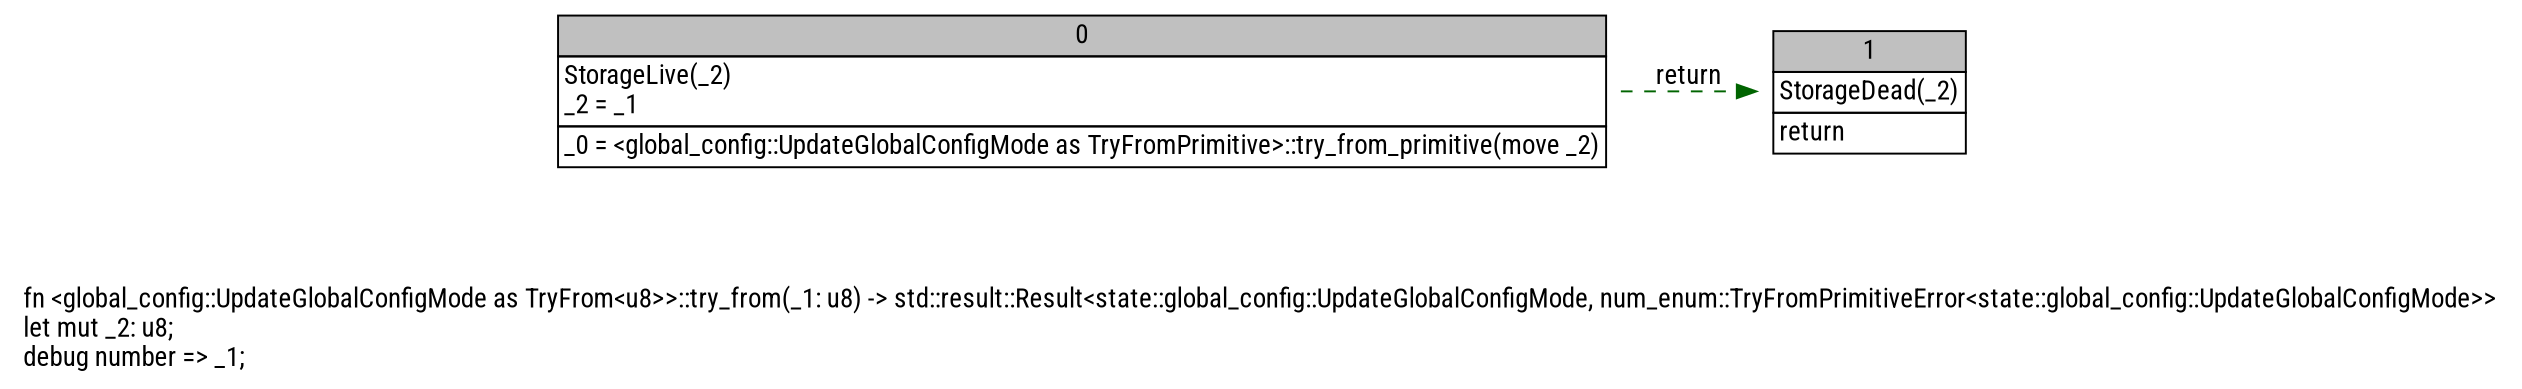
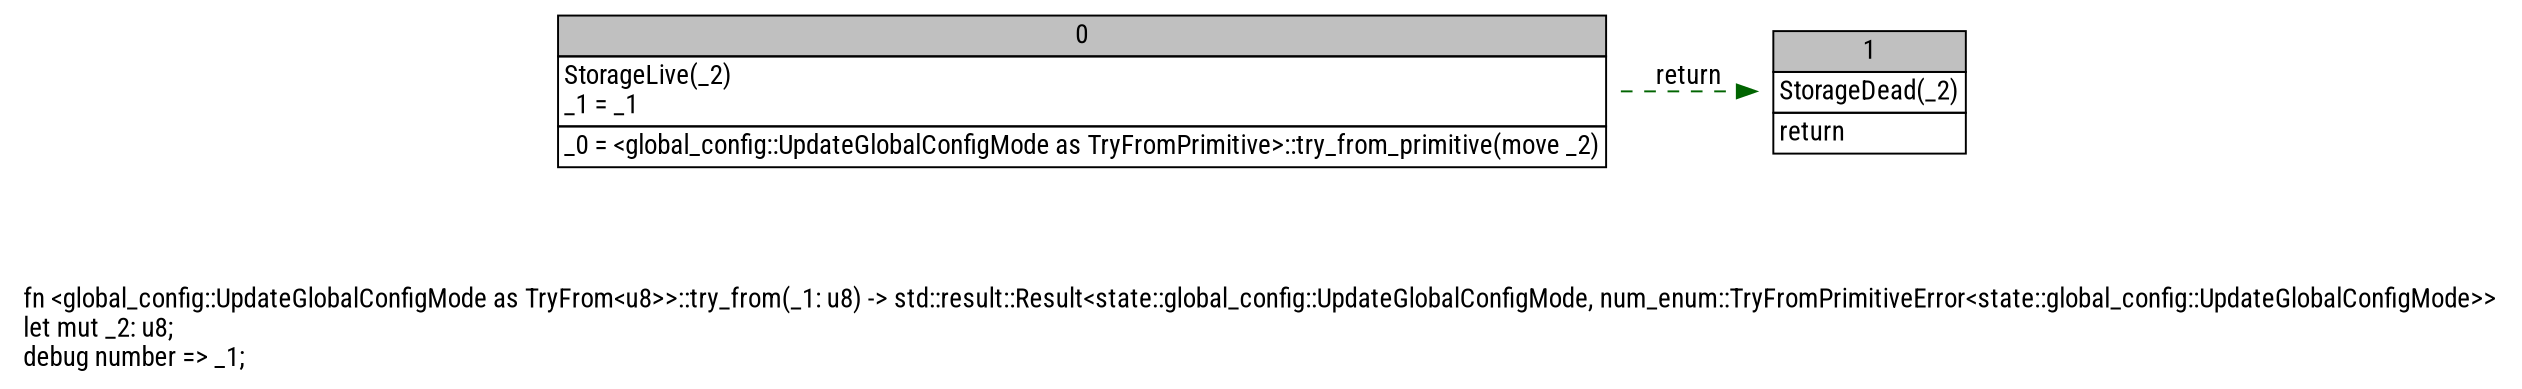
(602, 105) -> (602, 105)
